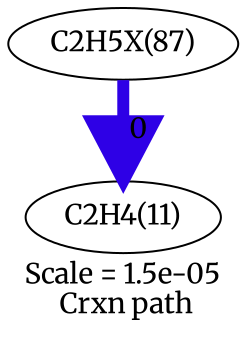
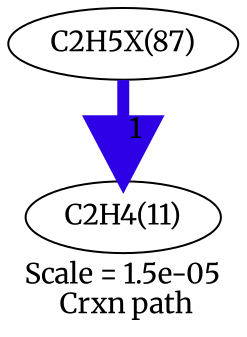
(136, 131) -> (133, 131)
